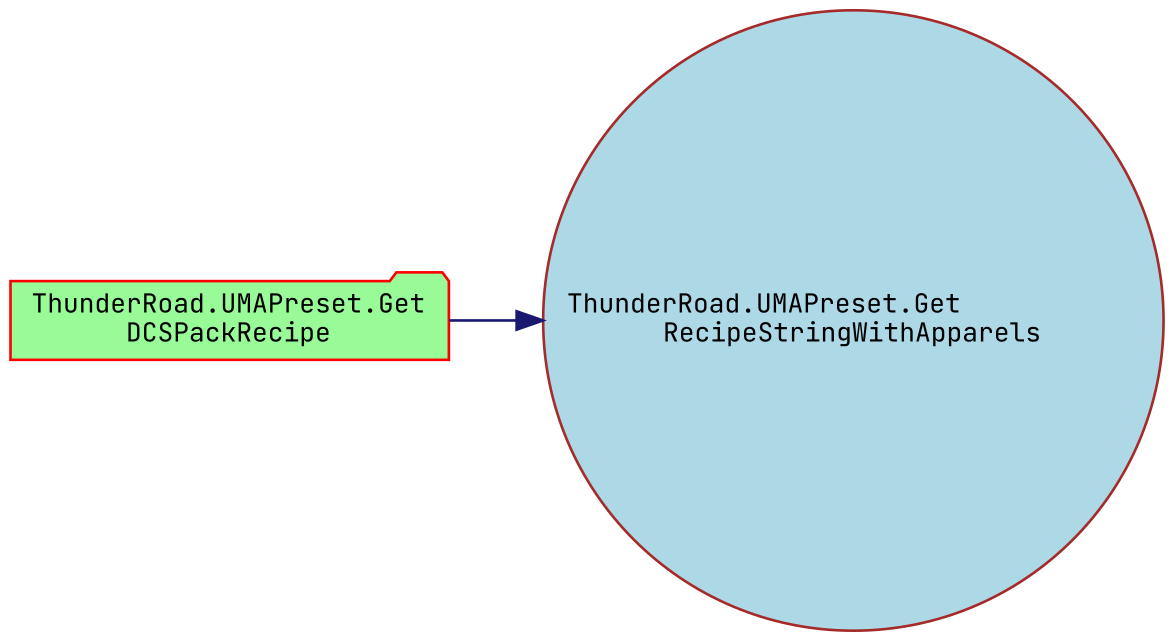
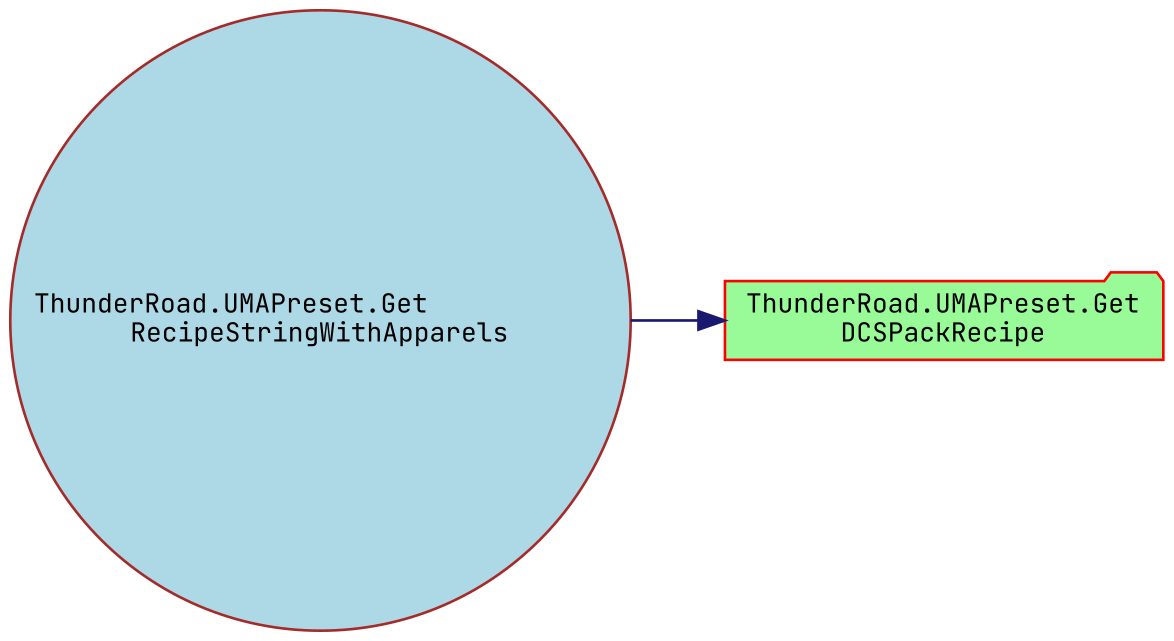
(483, 320) -> (664, 320)
